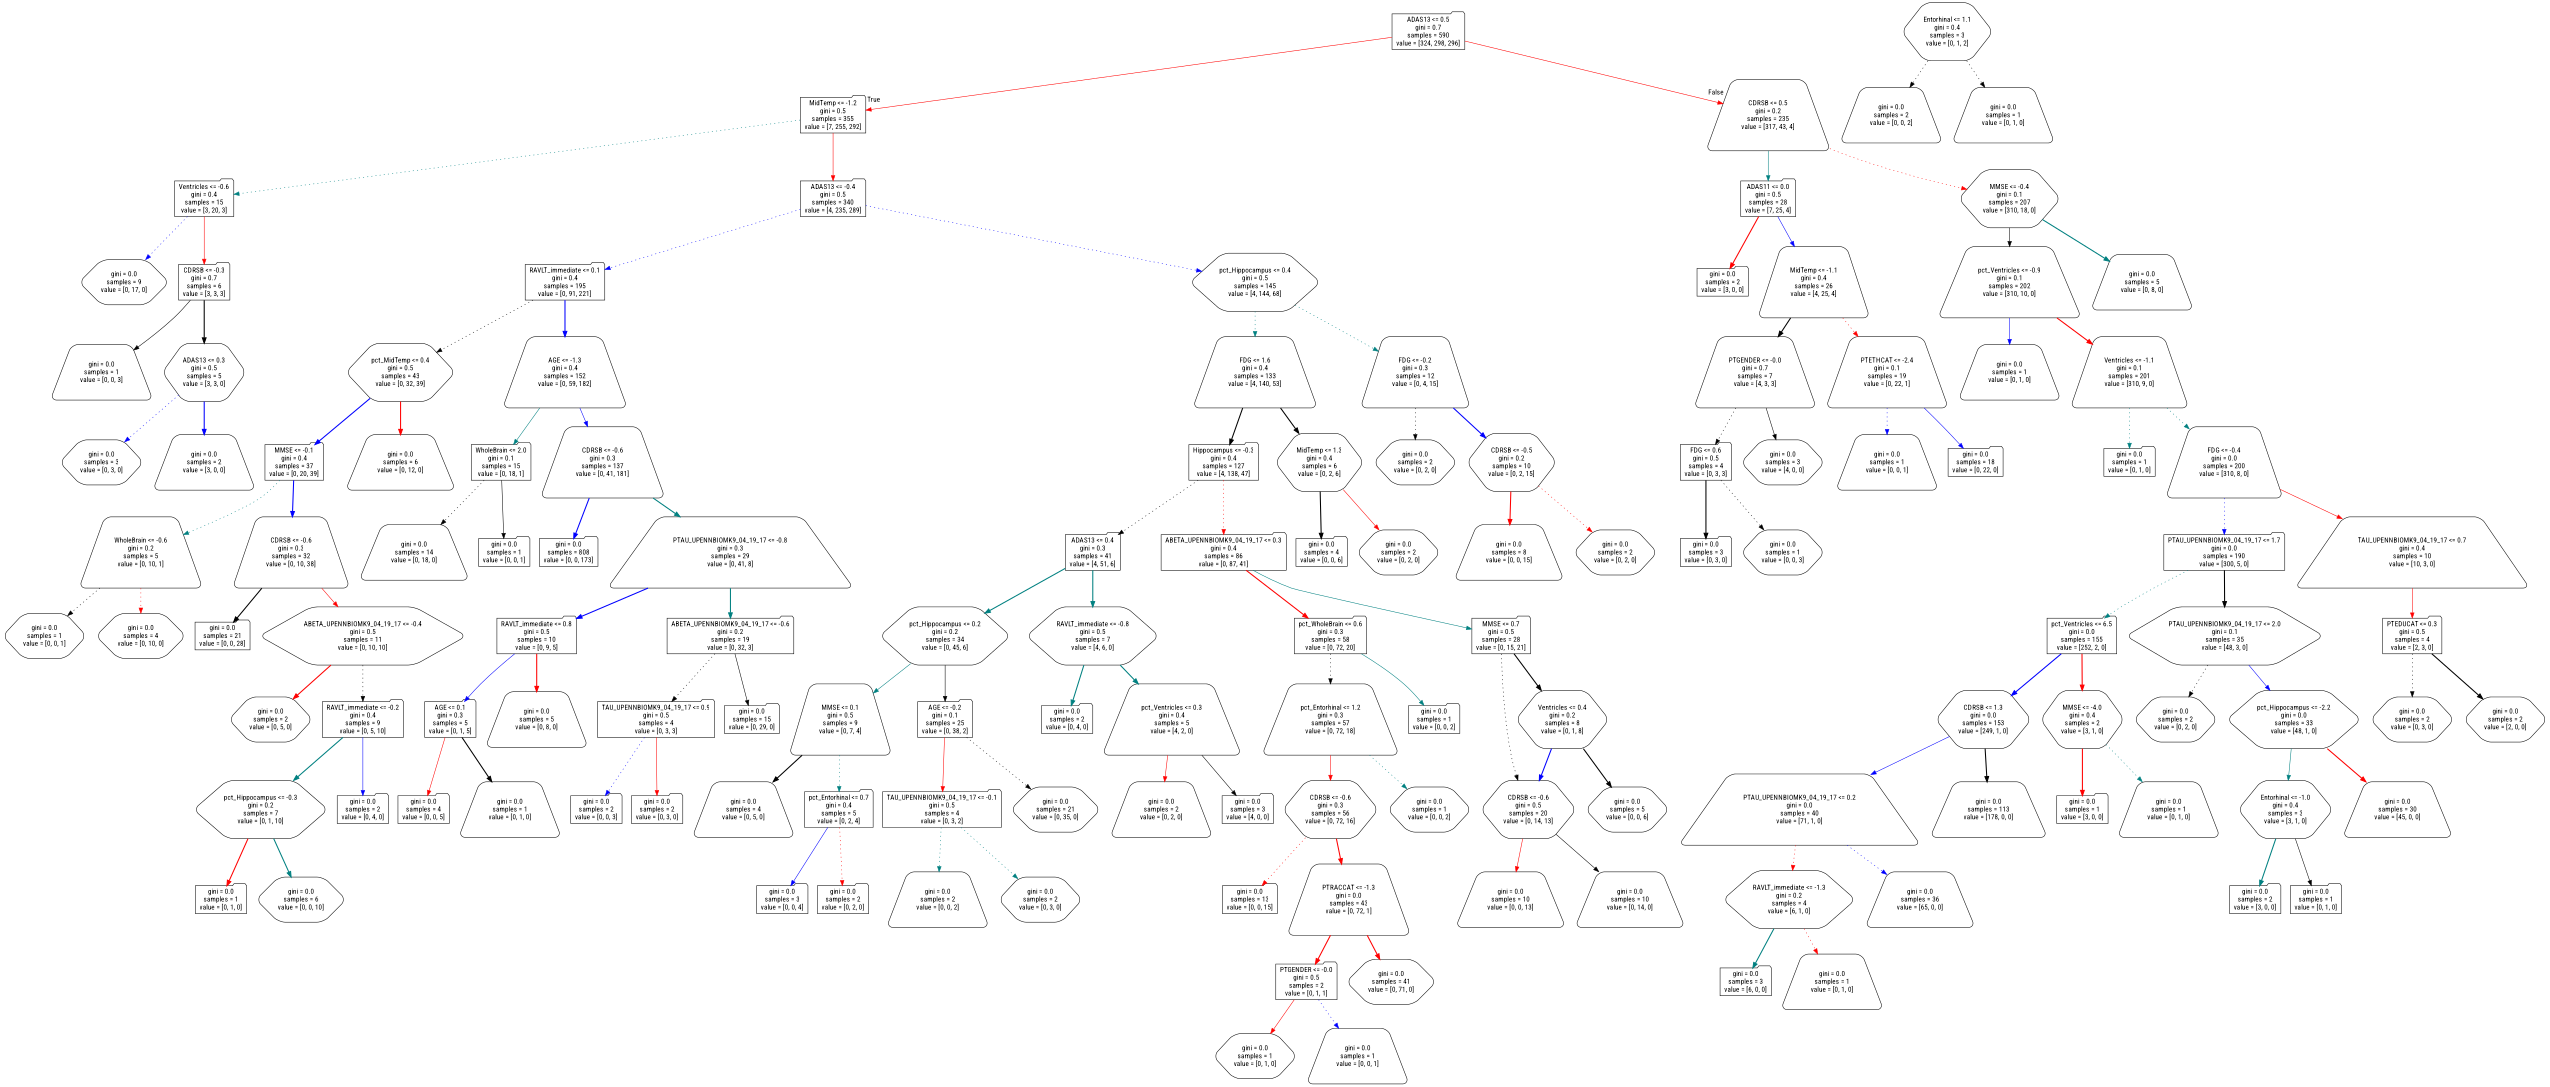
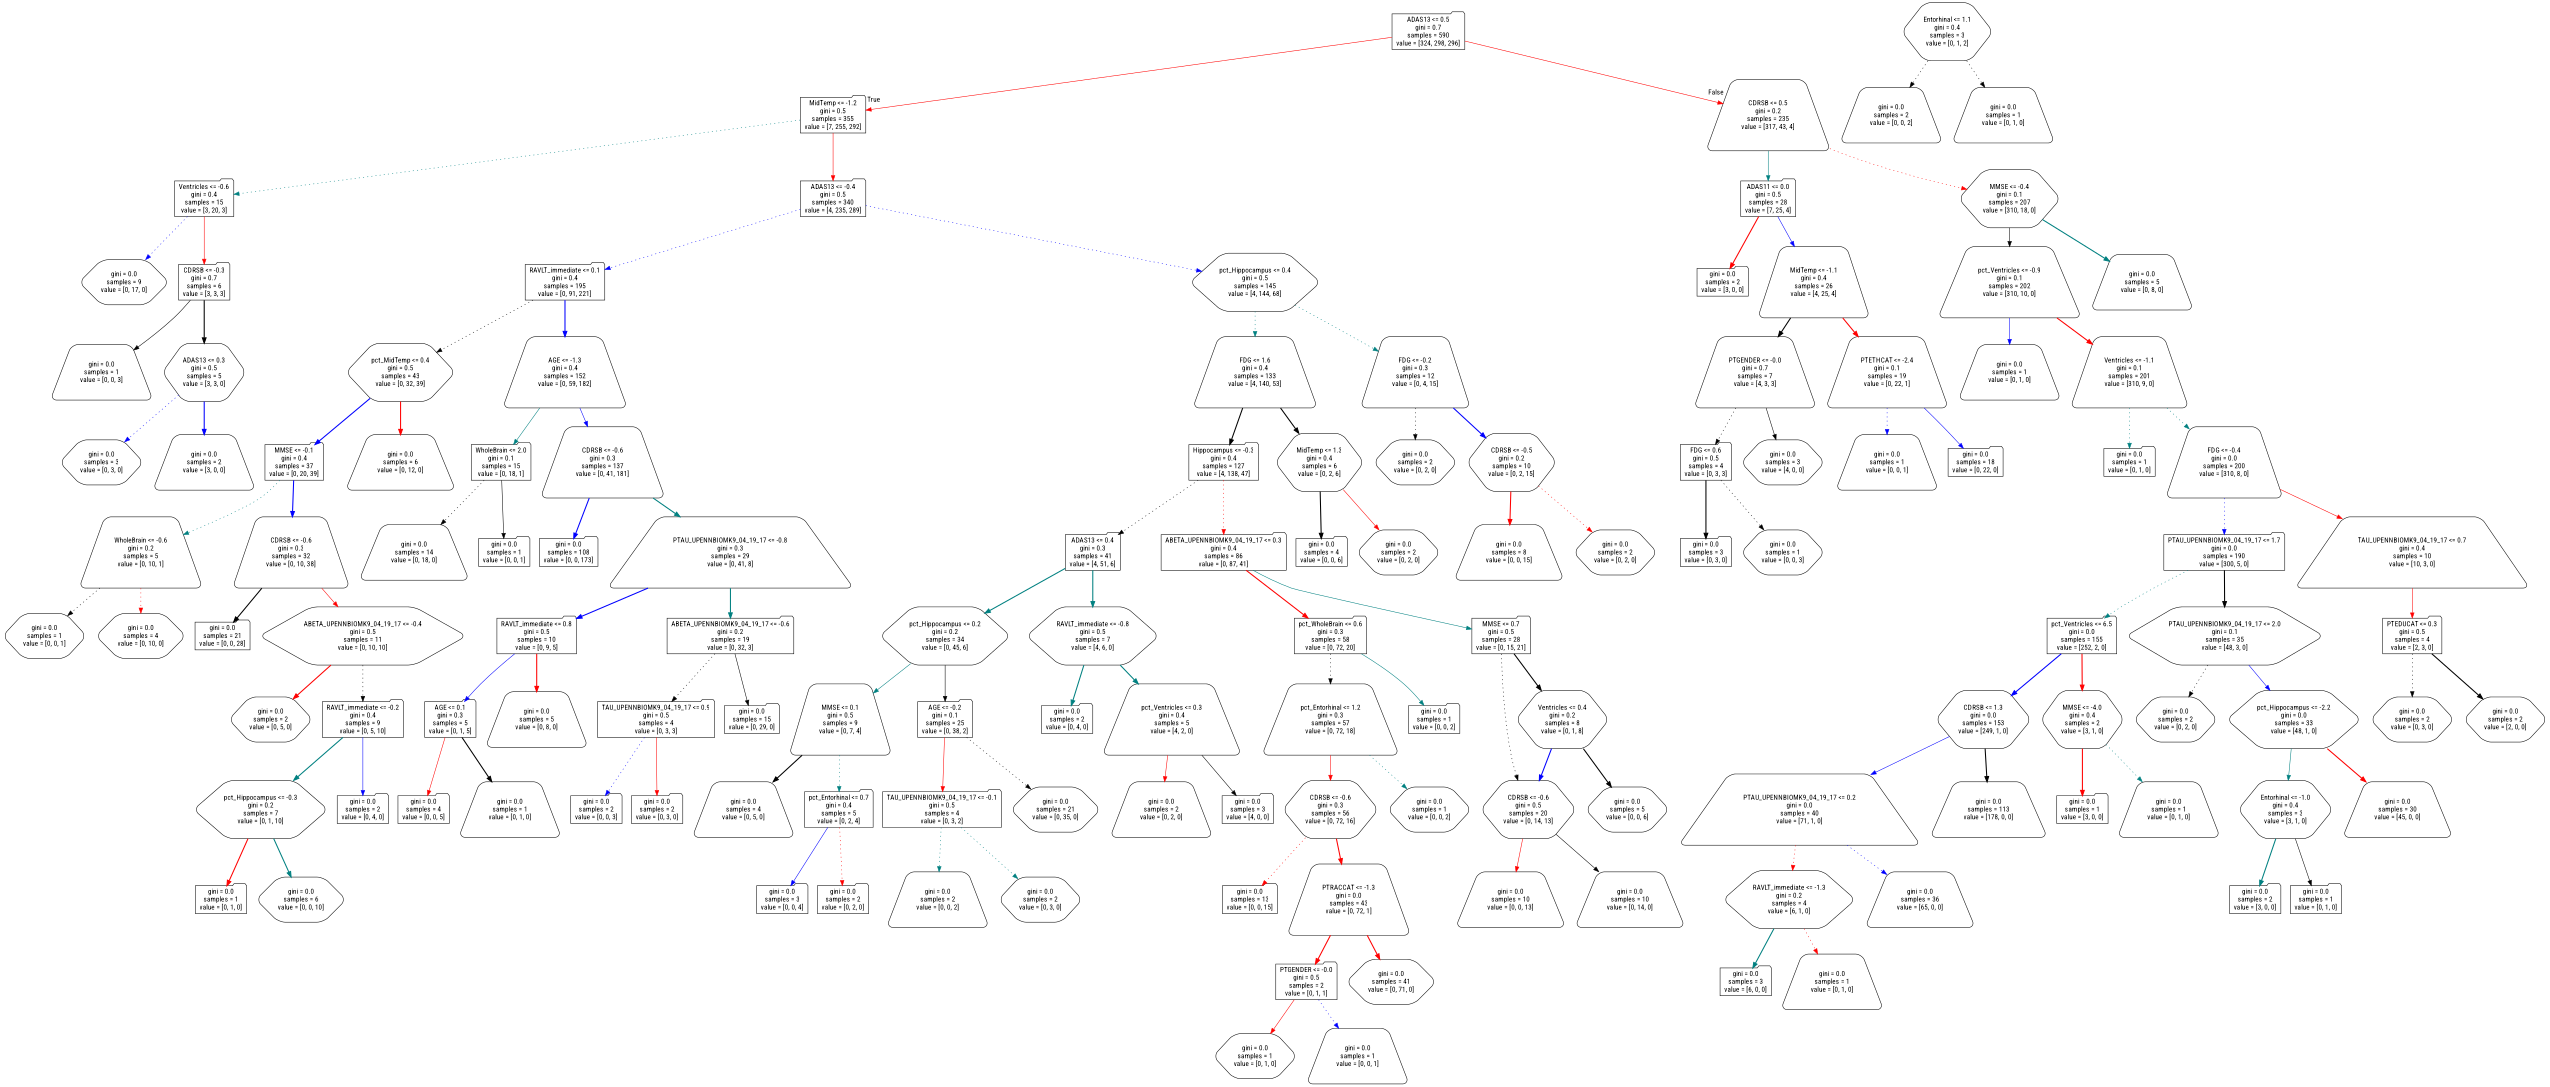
(1849, 325) -> (1849, 325)
(569, 552) -> (569, 552)
